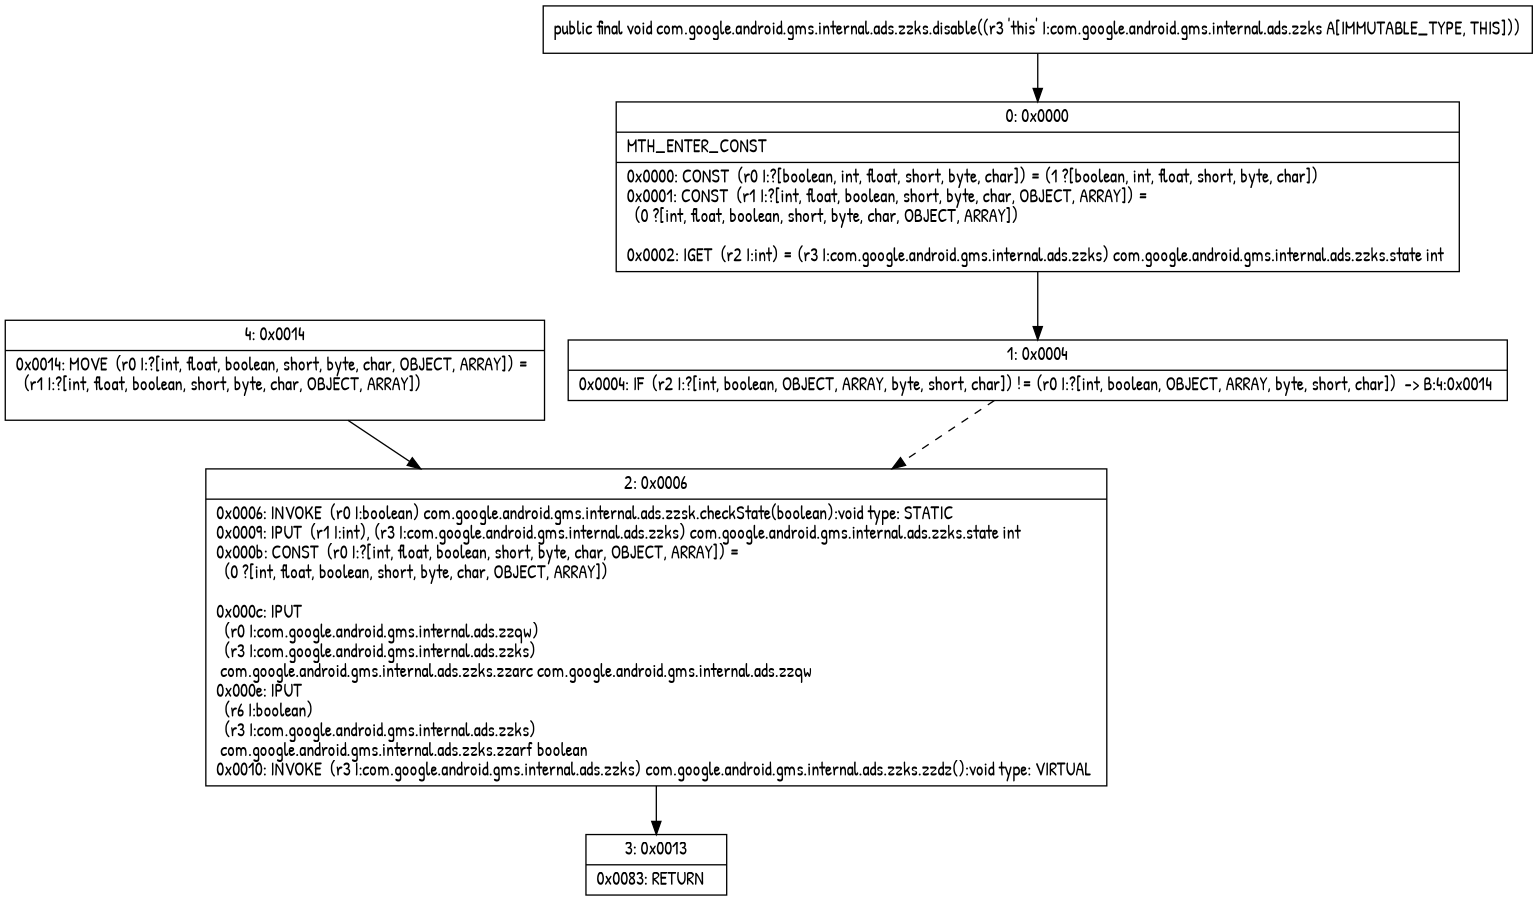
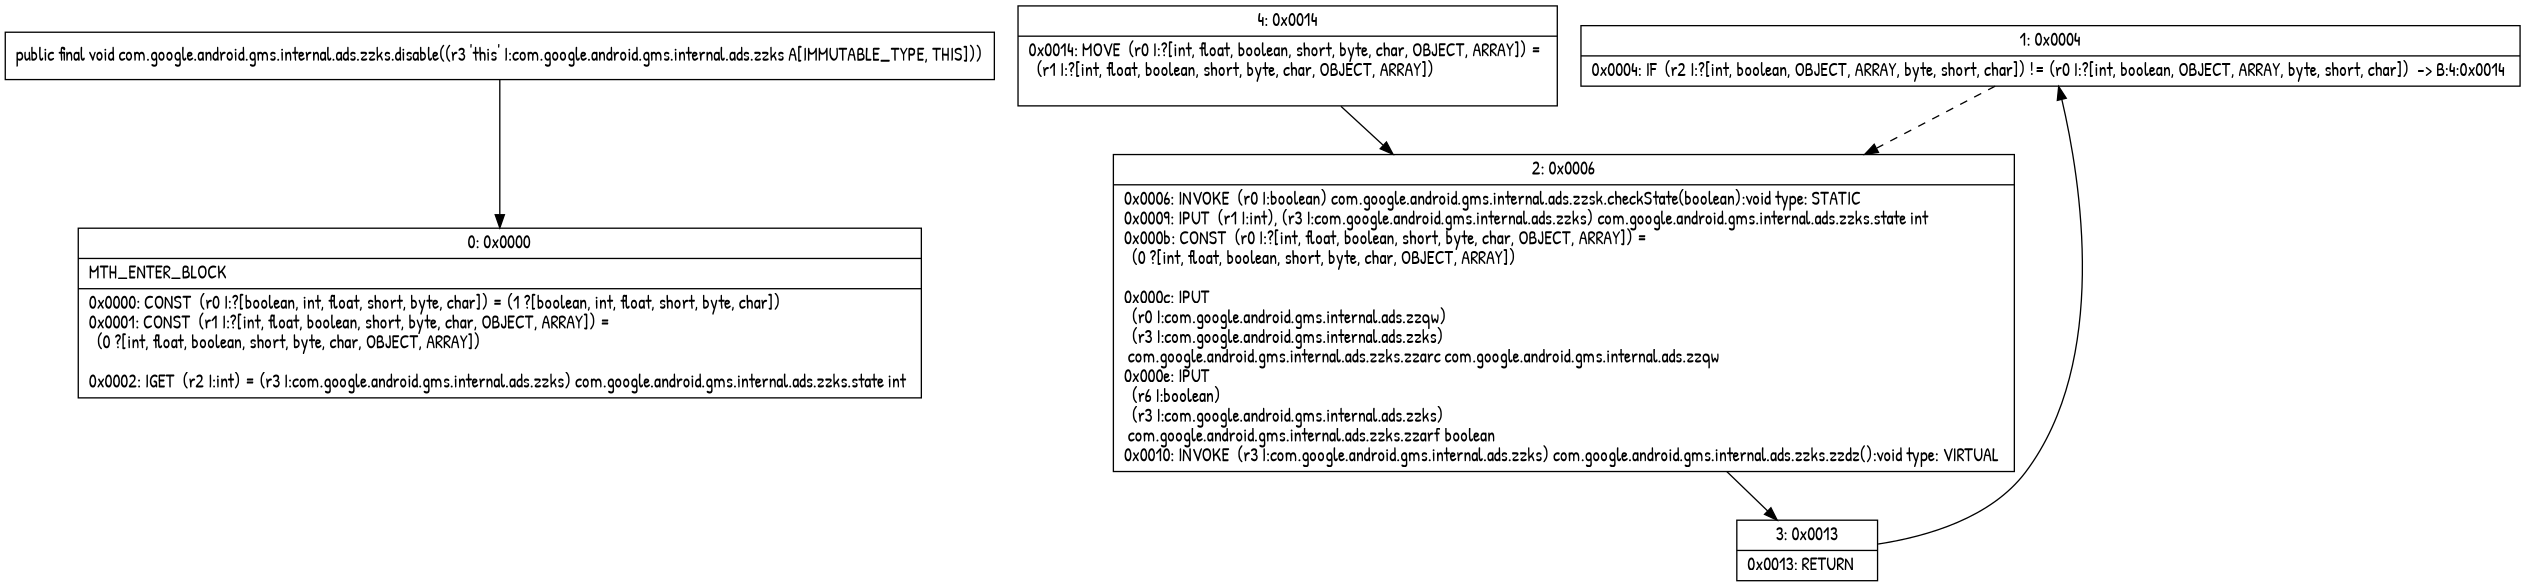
(697, 147) -> (158, 273)
(1038, 299) -> (2070, 374)
(656, 879) -> (1807, 565)
